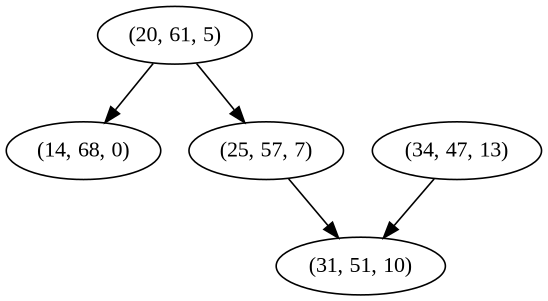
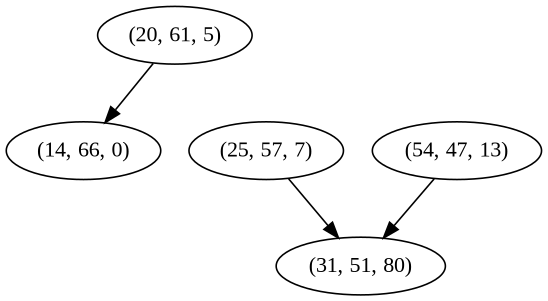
(215, 87) -> none
(84, 151) -> (84, 151)
(457, 151) -> (457, 151)
(361, 266) -> (361, 266)
